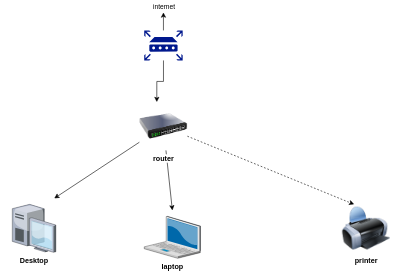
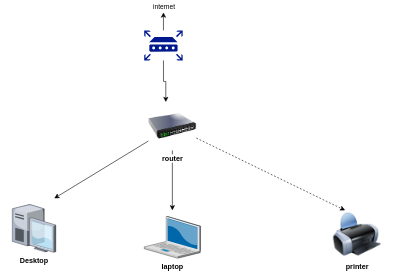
(163, 126) -> (172, 126)
(366, 228) -> (357, 234)
